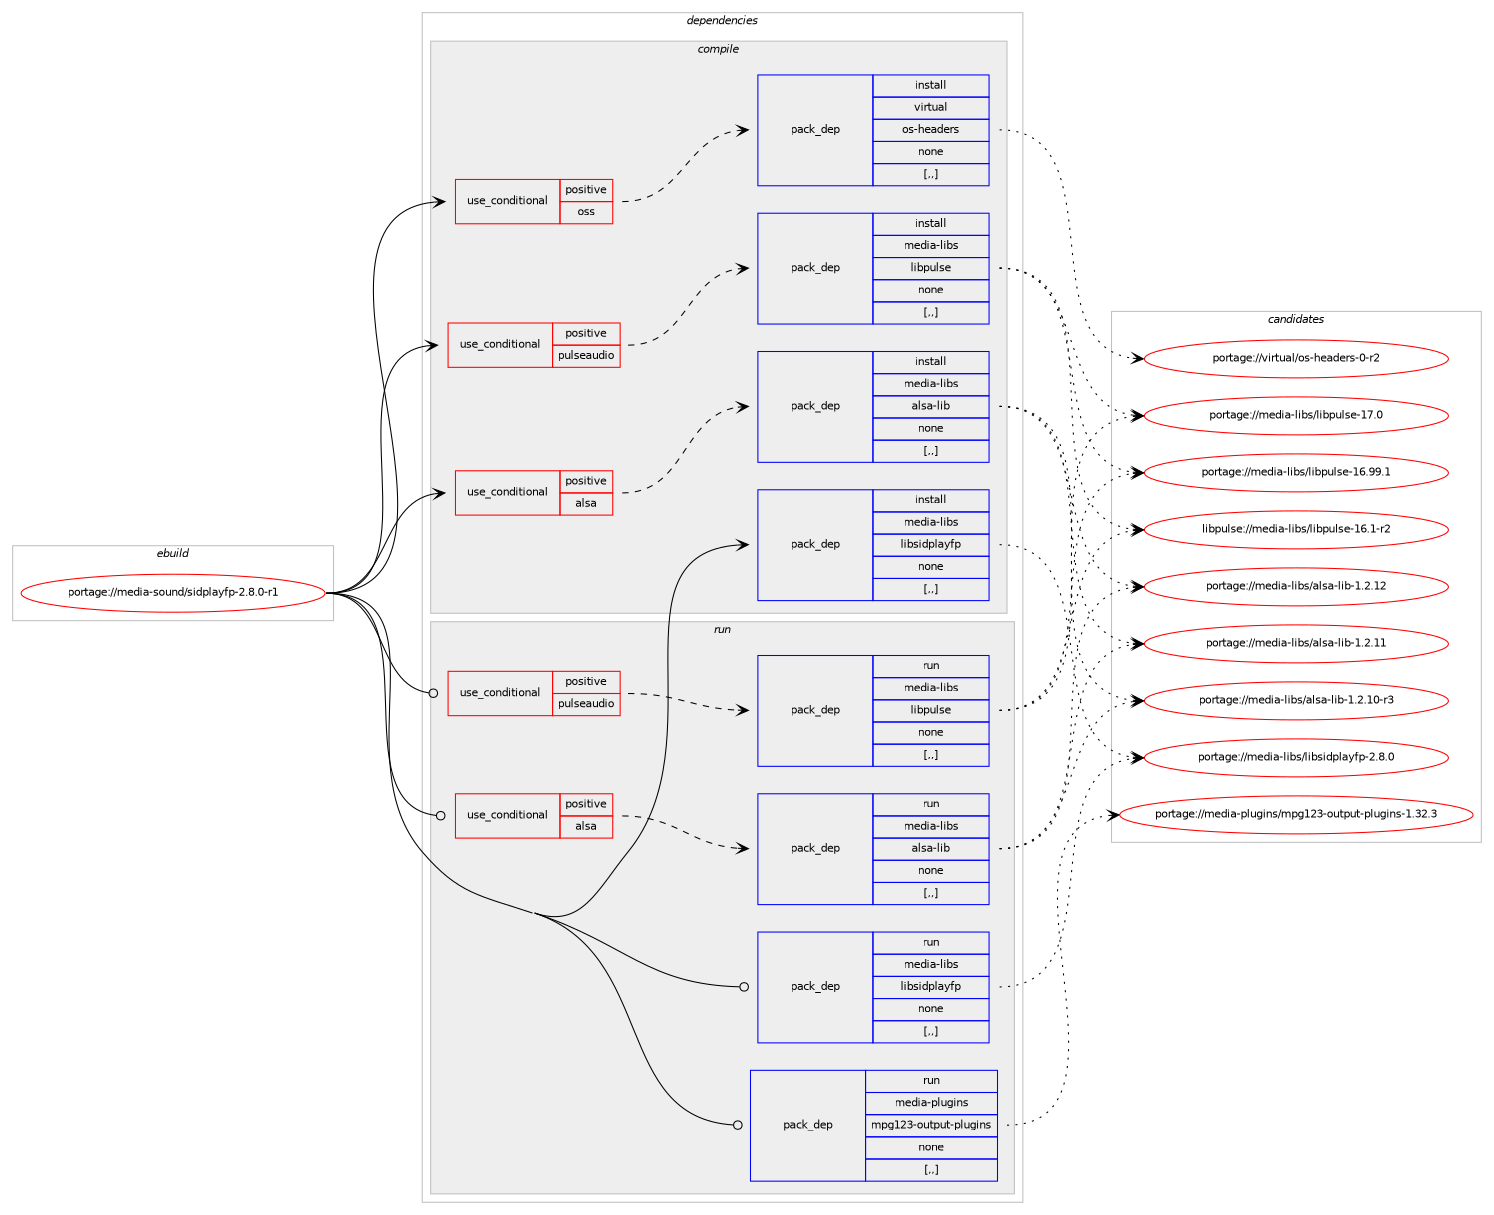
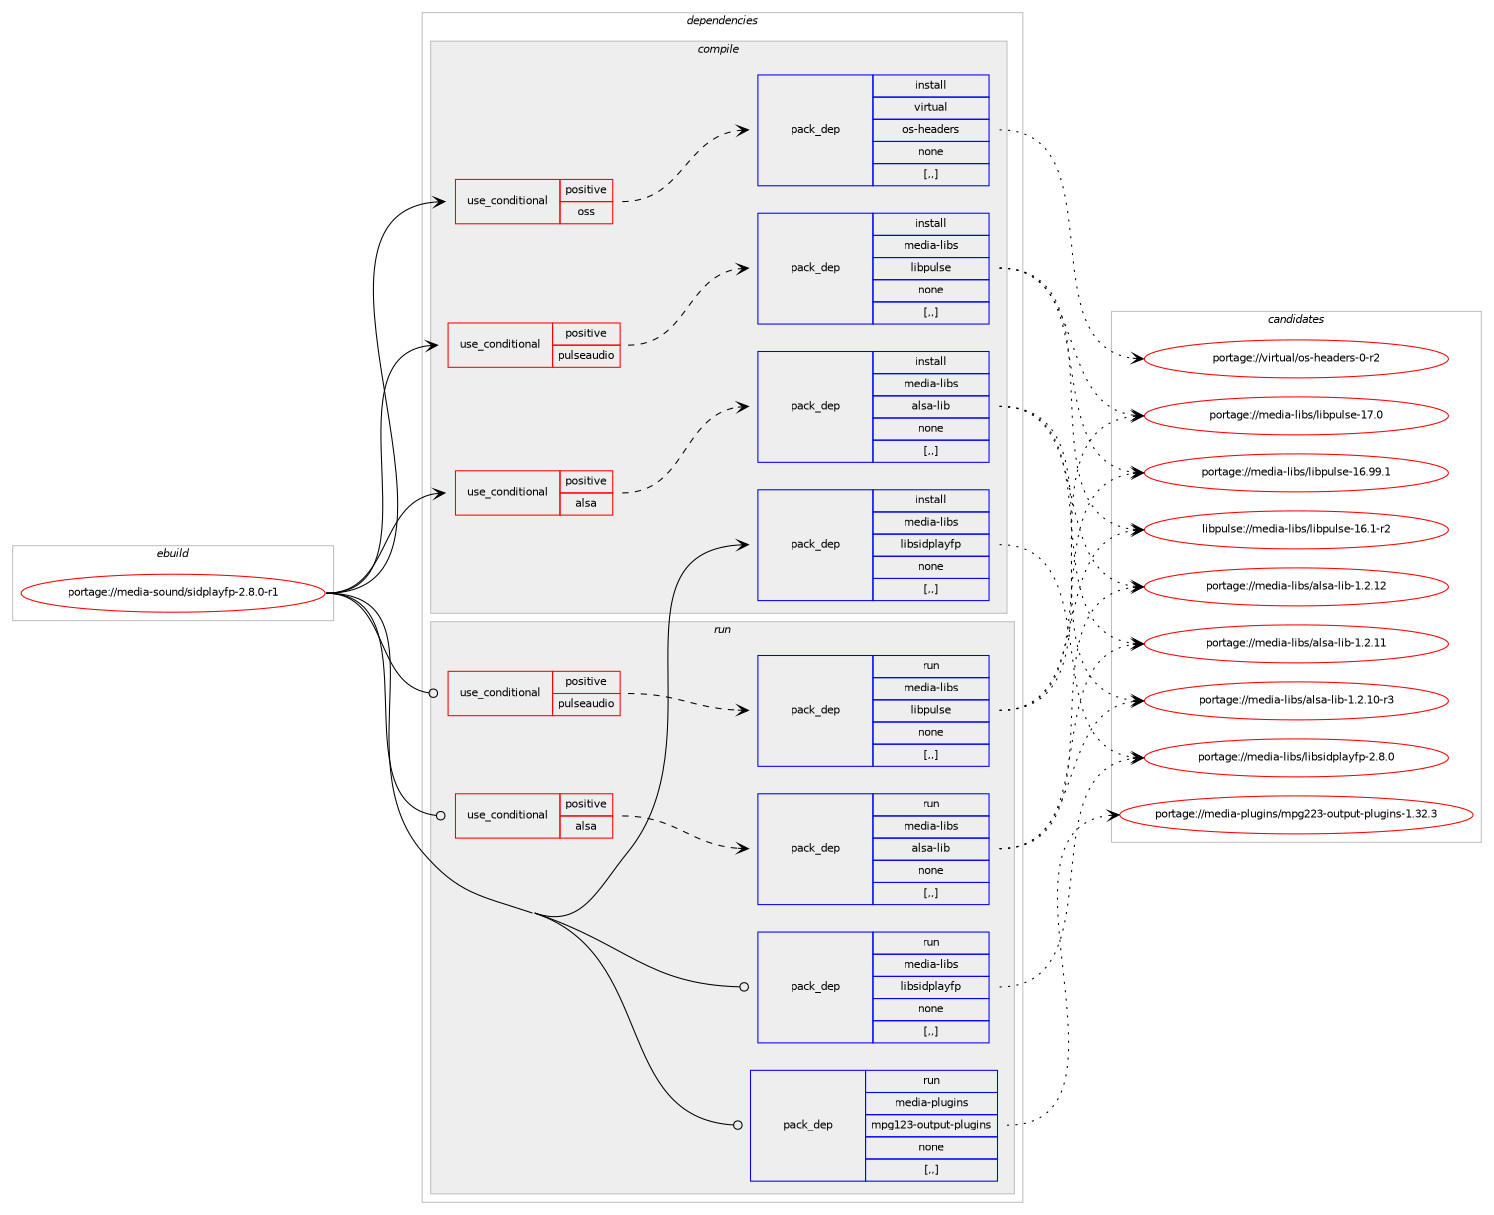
(1296, 815) -> (1296, 815)
